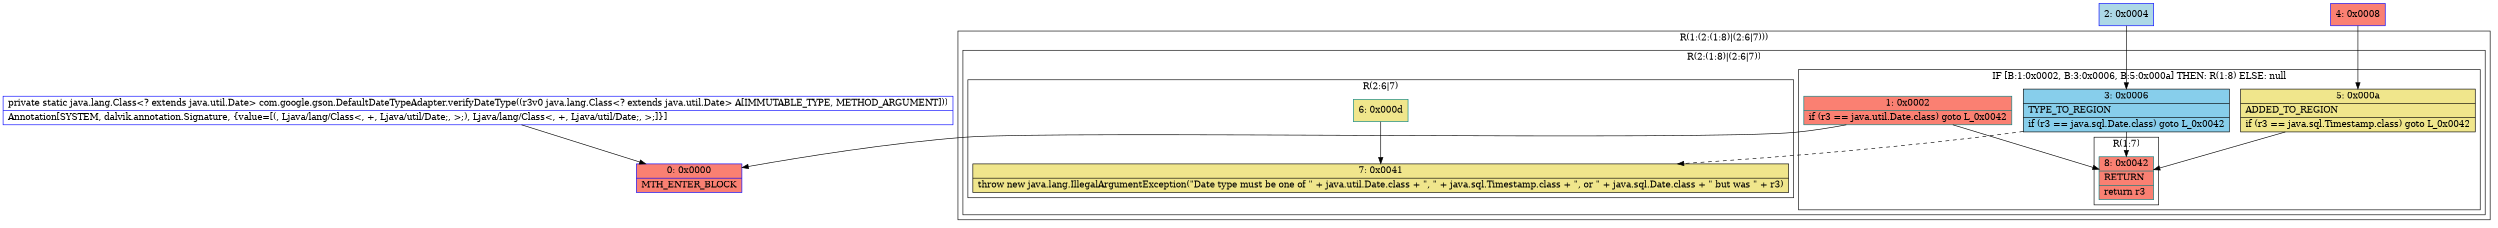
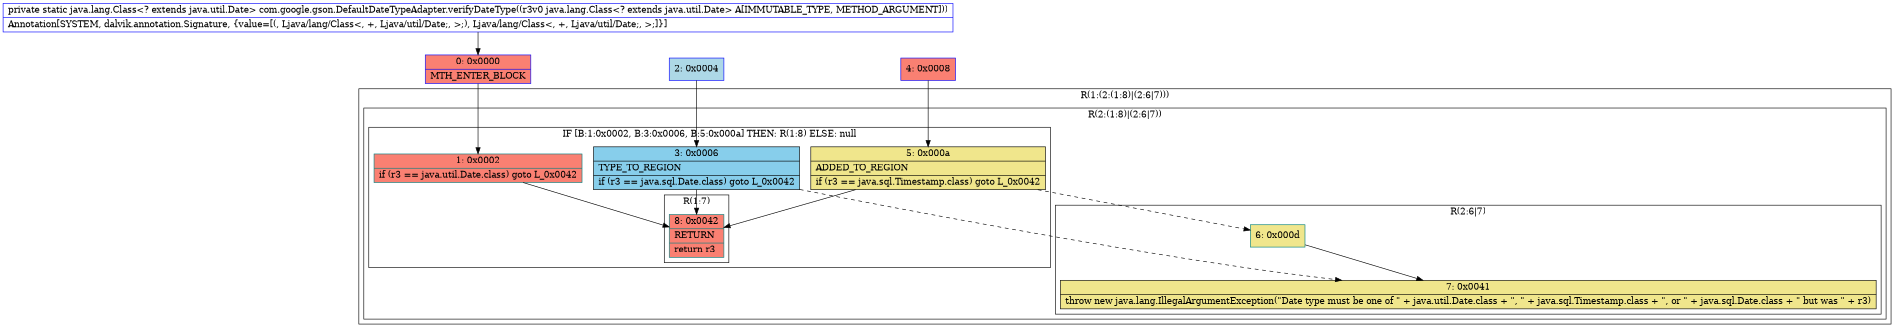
(1297, 135) -> (478, 116)
none -> (1141, 209)
